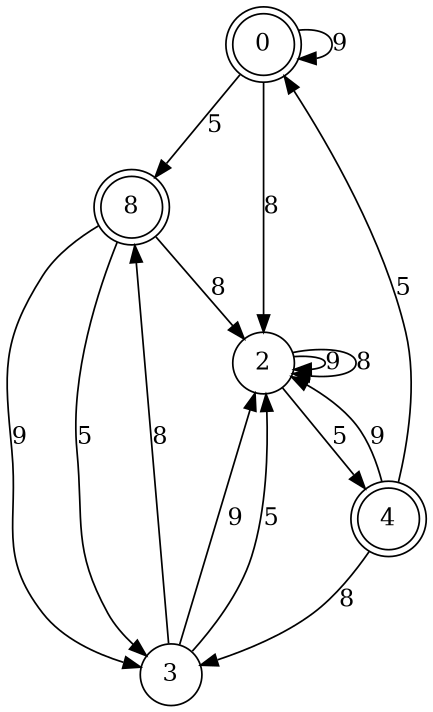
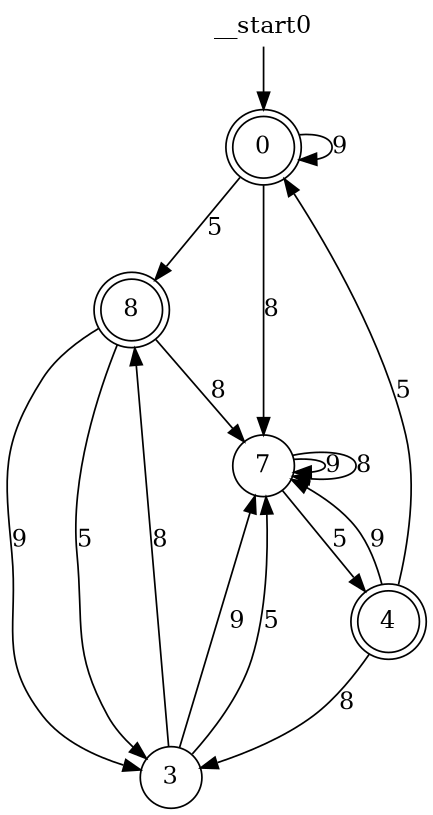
none -> (264, 27)
(264, 363) -> (264, 466)
